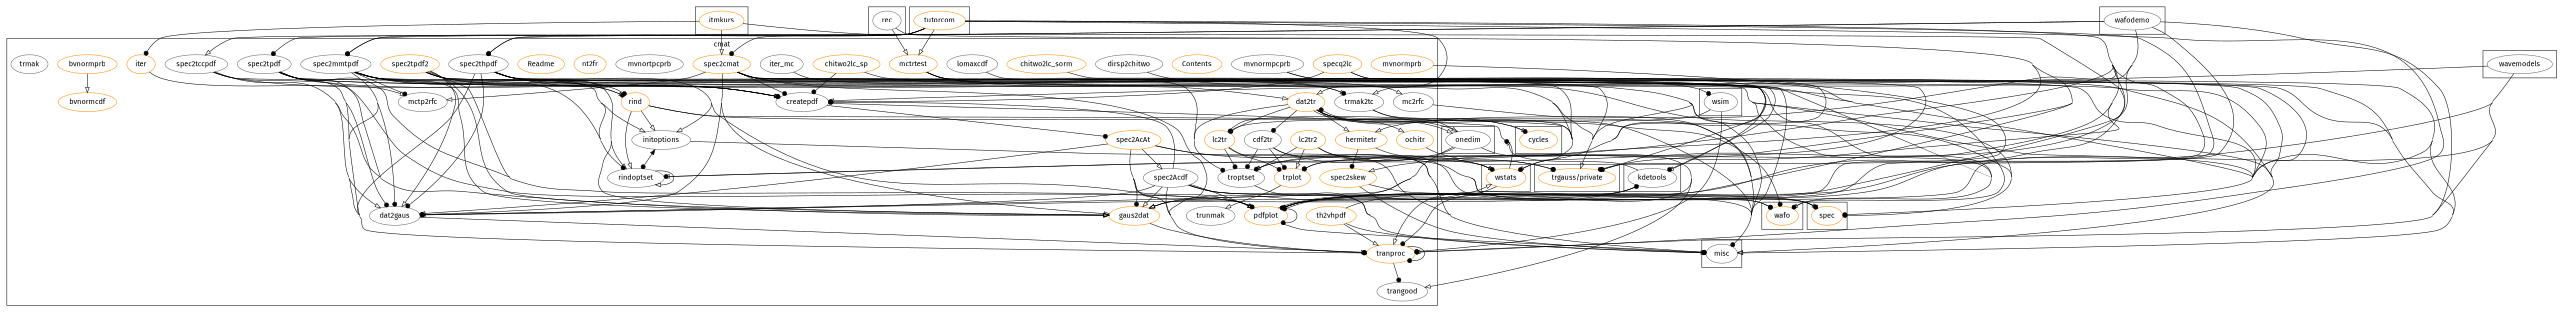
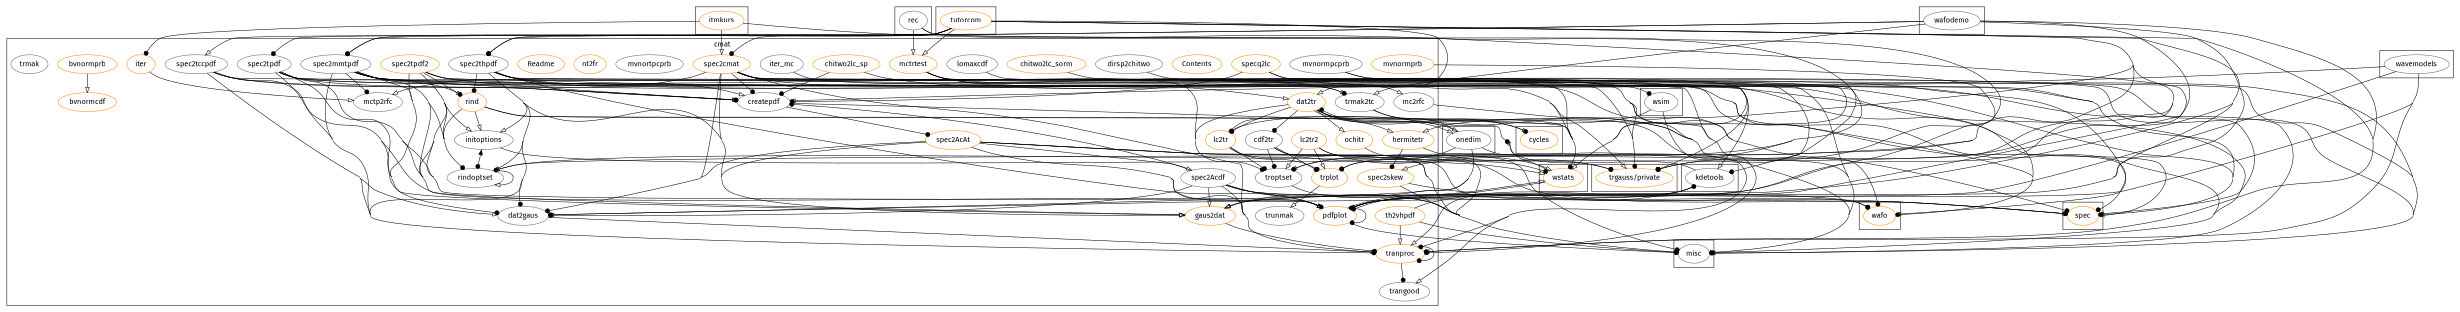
(1909, 80) -> none
(1130, 161) -> (811, 152)
